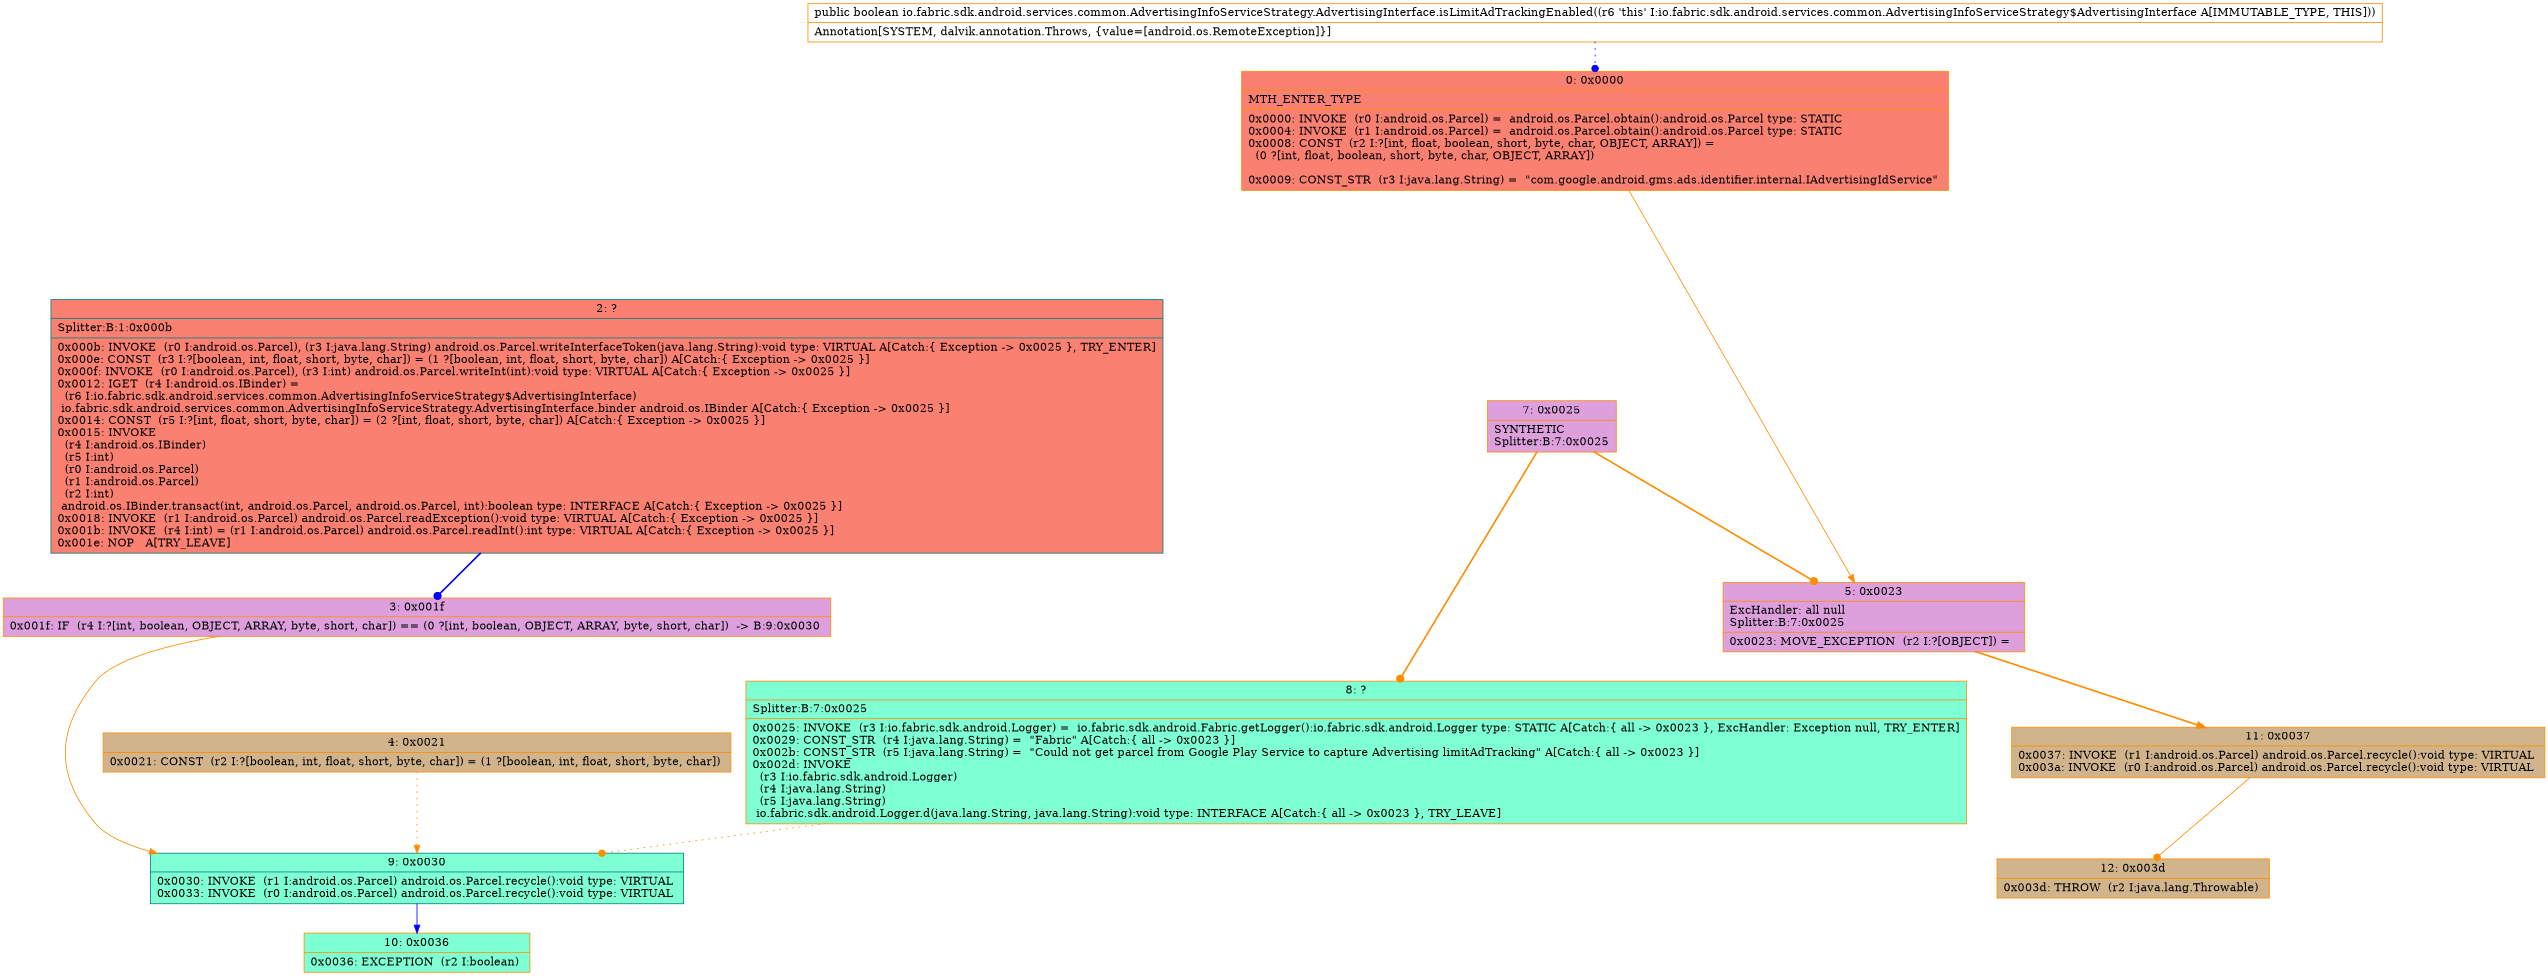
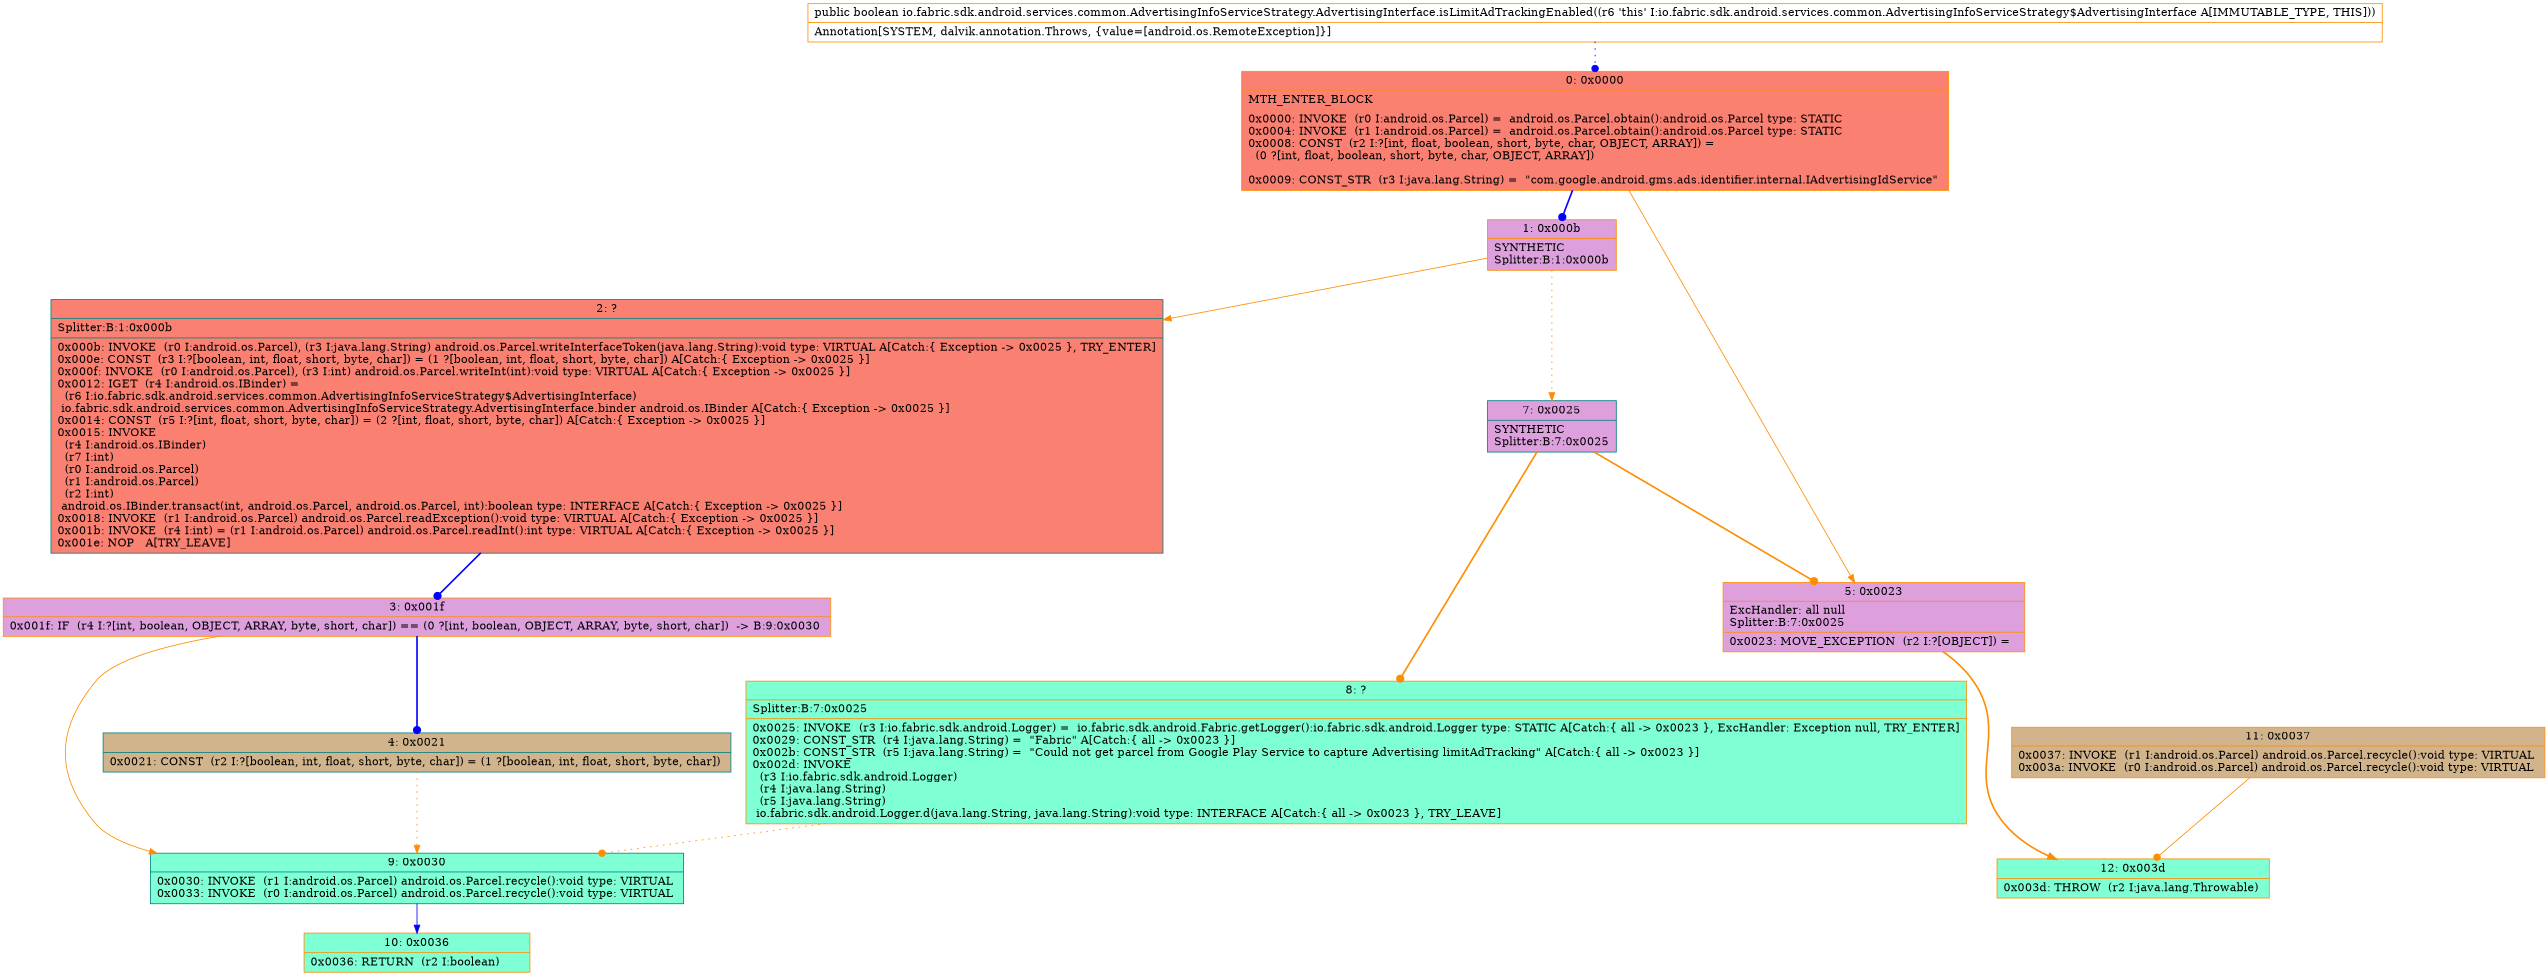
(1305, 99) -> (1311, 99)
none -> (1552, 245)
(1552, 426) -> (1552, 426)
(86, 457) -> (86, 457)
none -> (417, 681)
(2086, 688) -> (1987, 759)
(417, 753) -> (417, 753)
(2133, 878) -> (2133, 878)
(417, 962) -> (407, 962)
